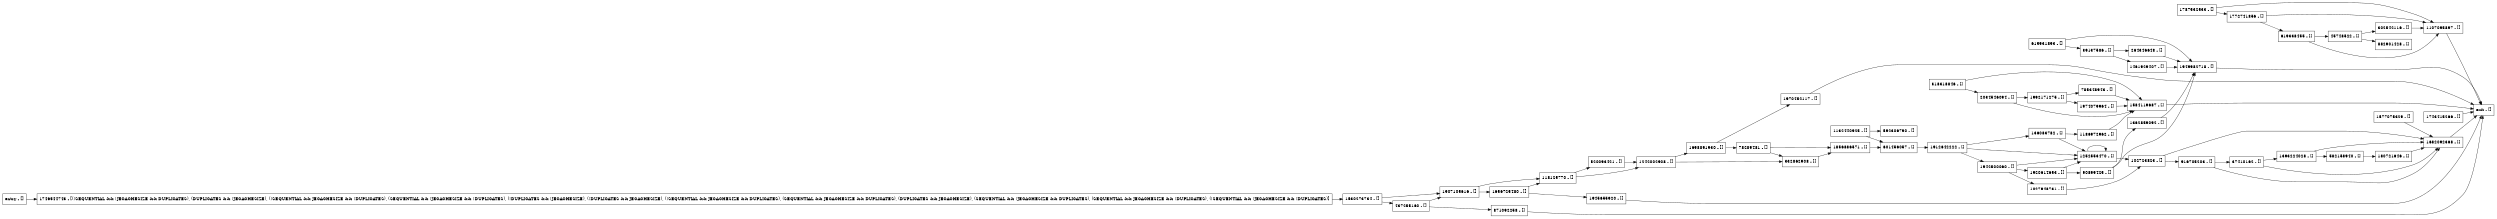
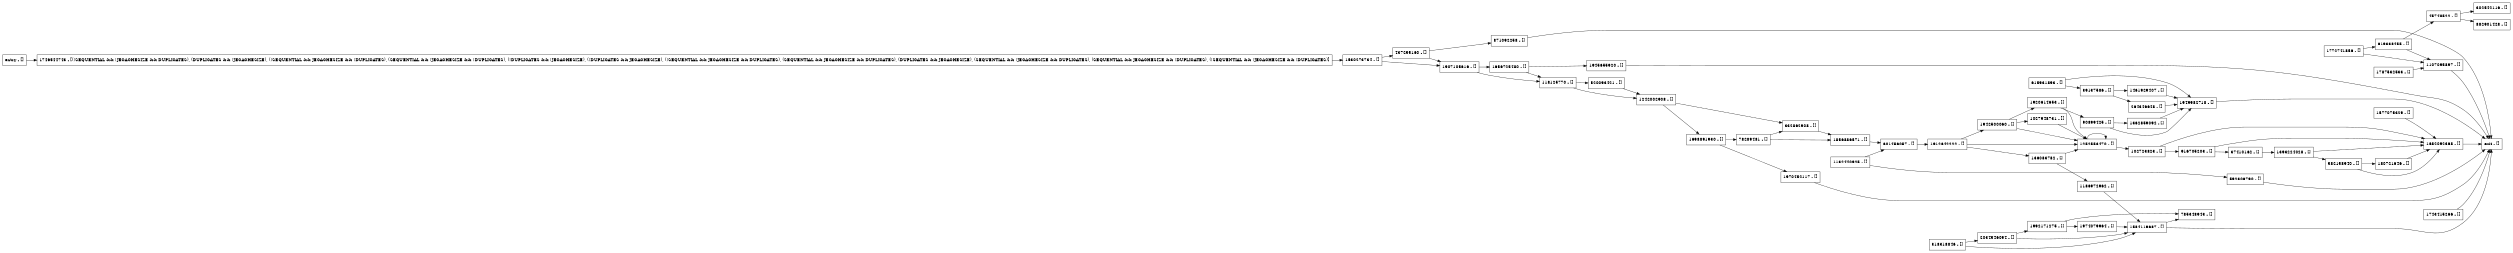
(2220, 13) -> none
(2416, 28) -> none
(2121, 97) -> (2171, 221)
(2352, 174) -> (2401, 175)
(2104, 185) -> (2071, 131)
none -> (2378, 189)
